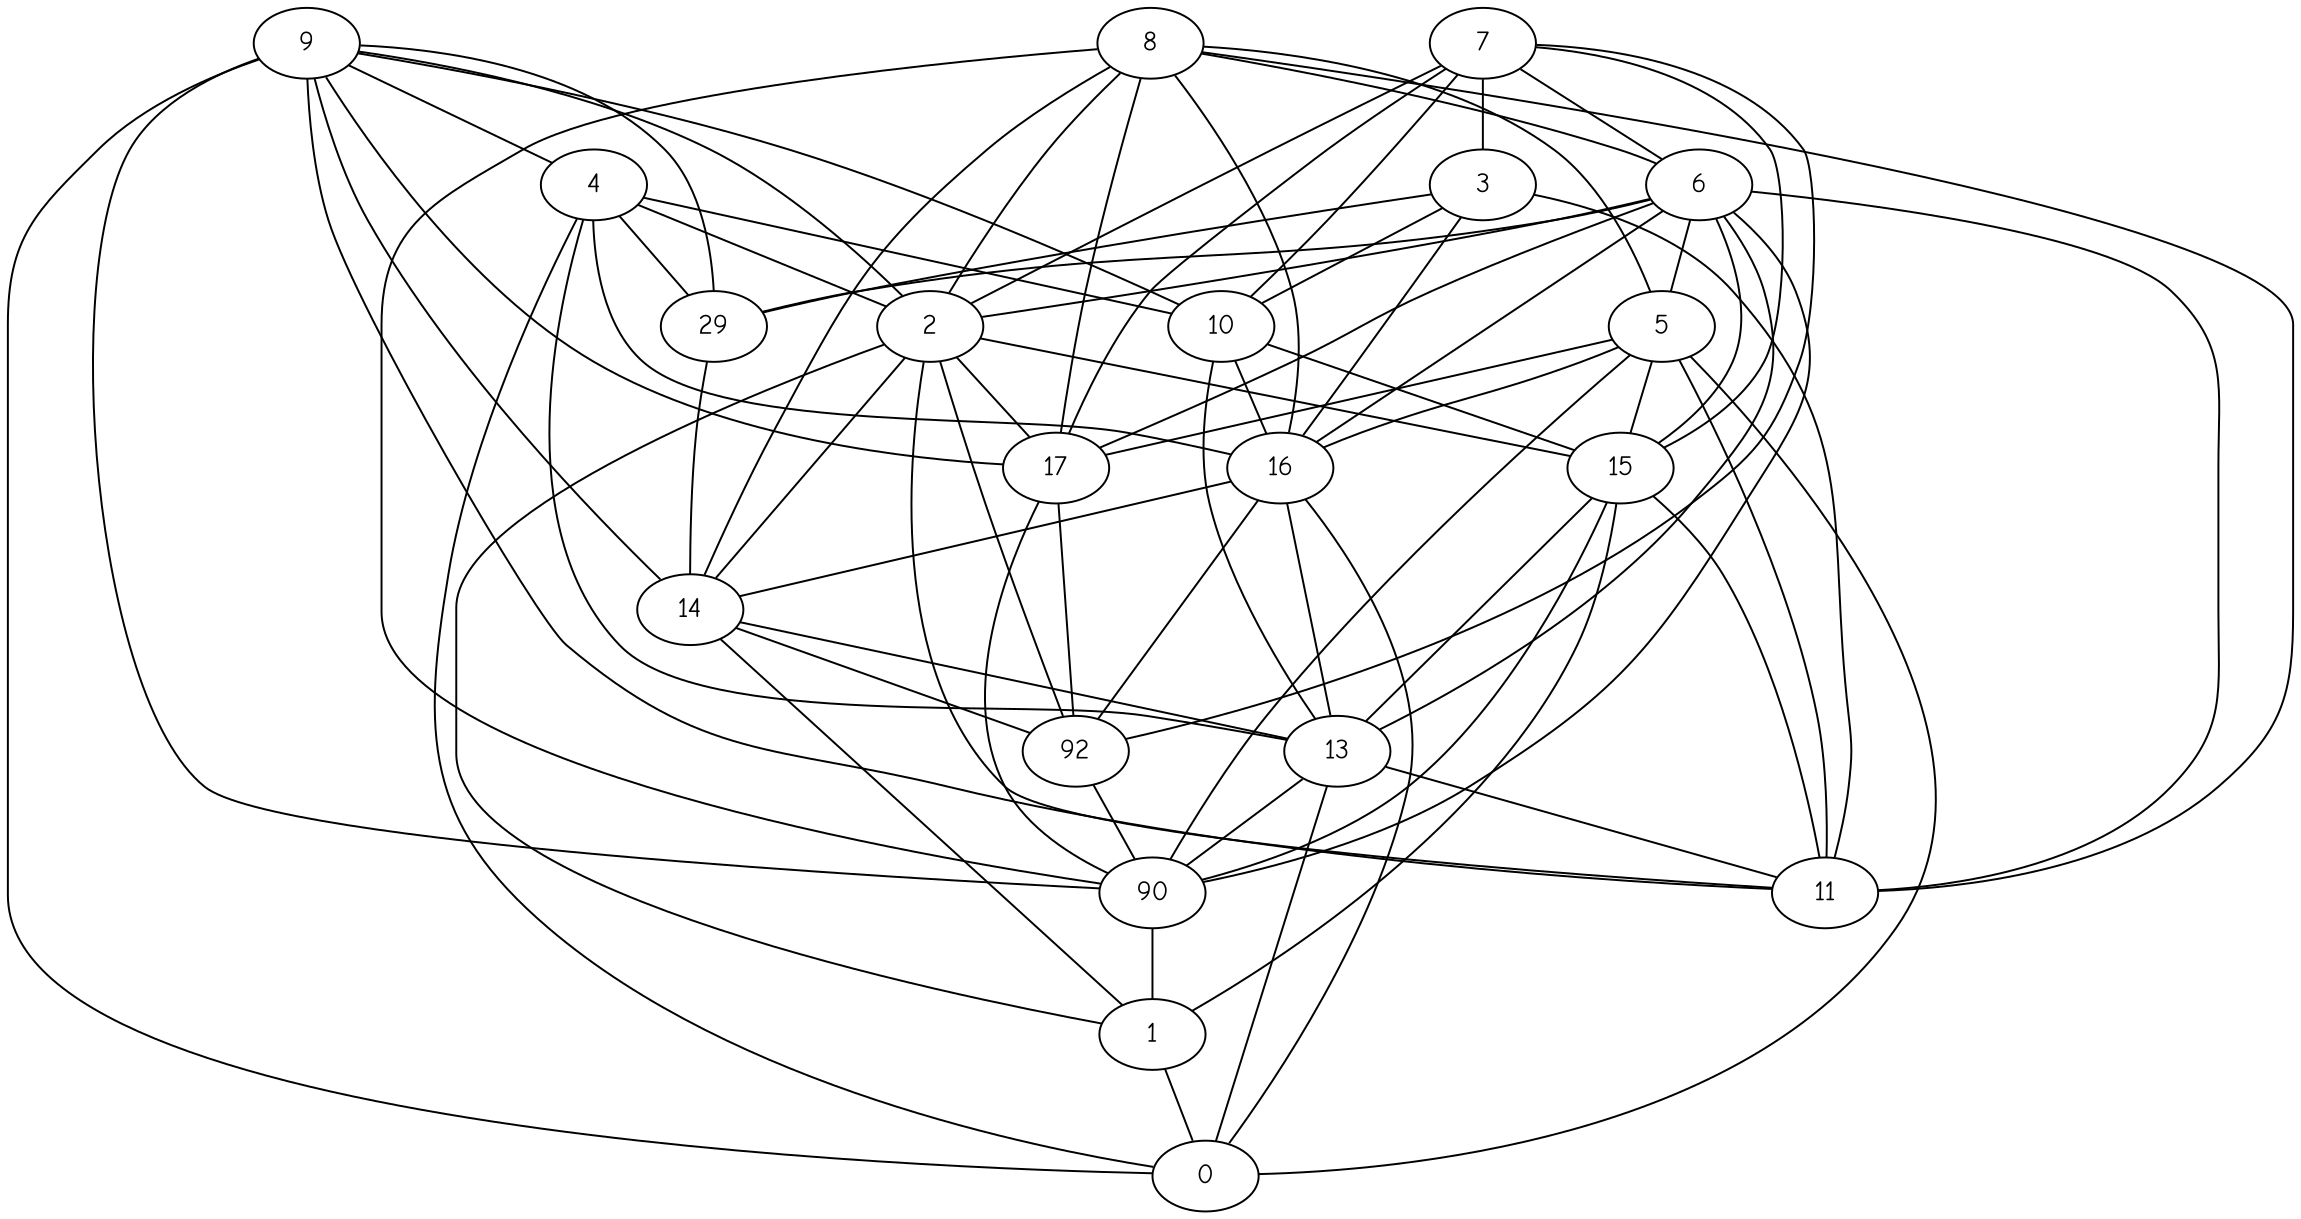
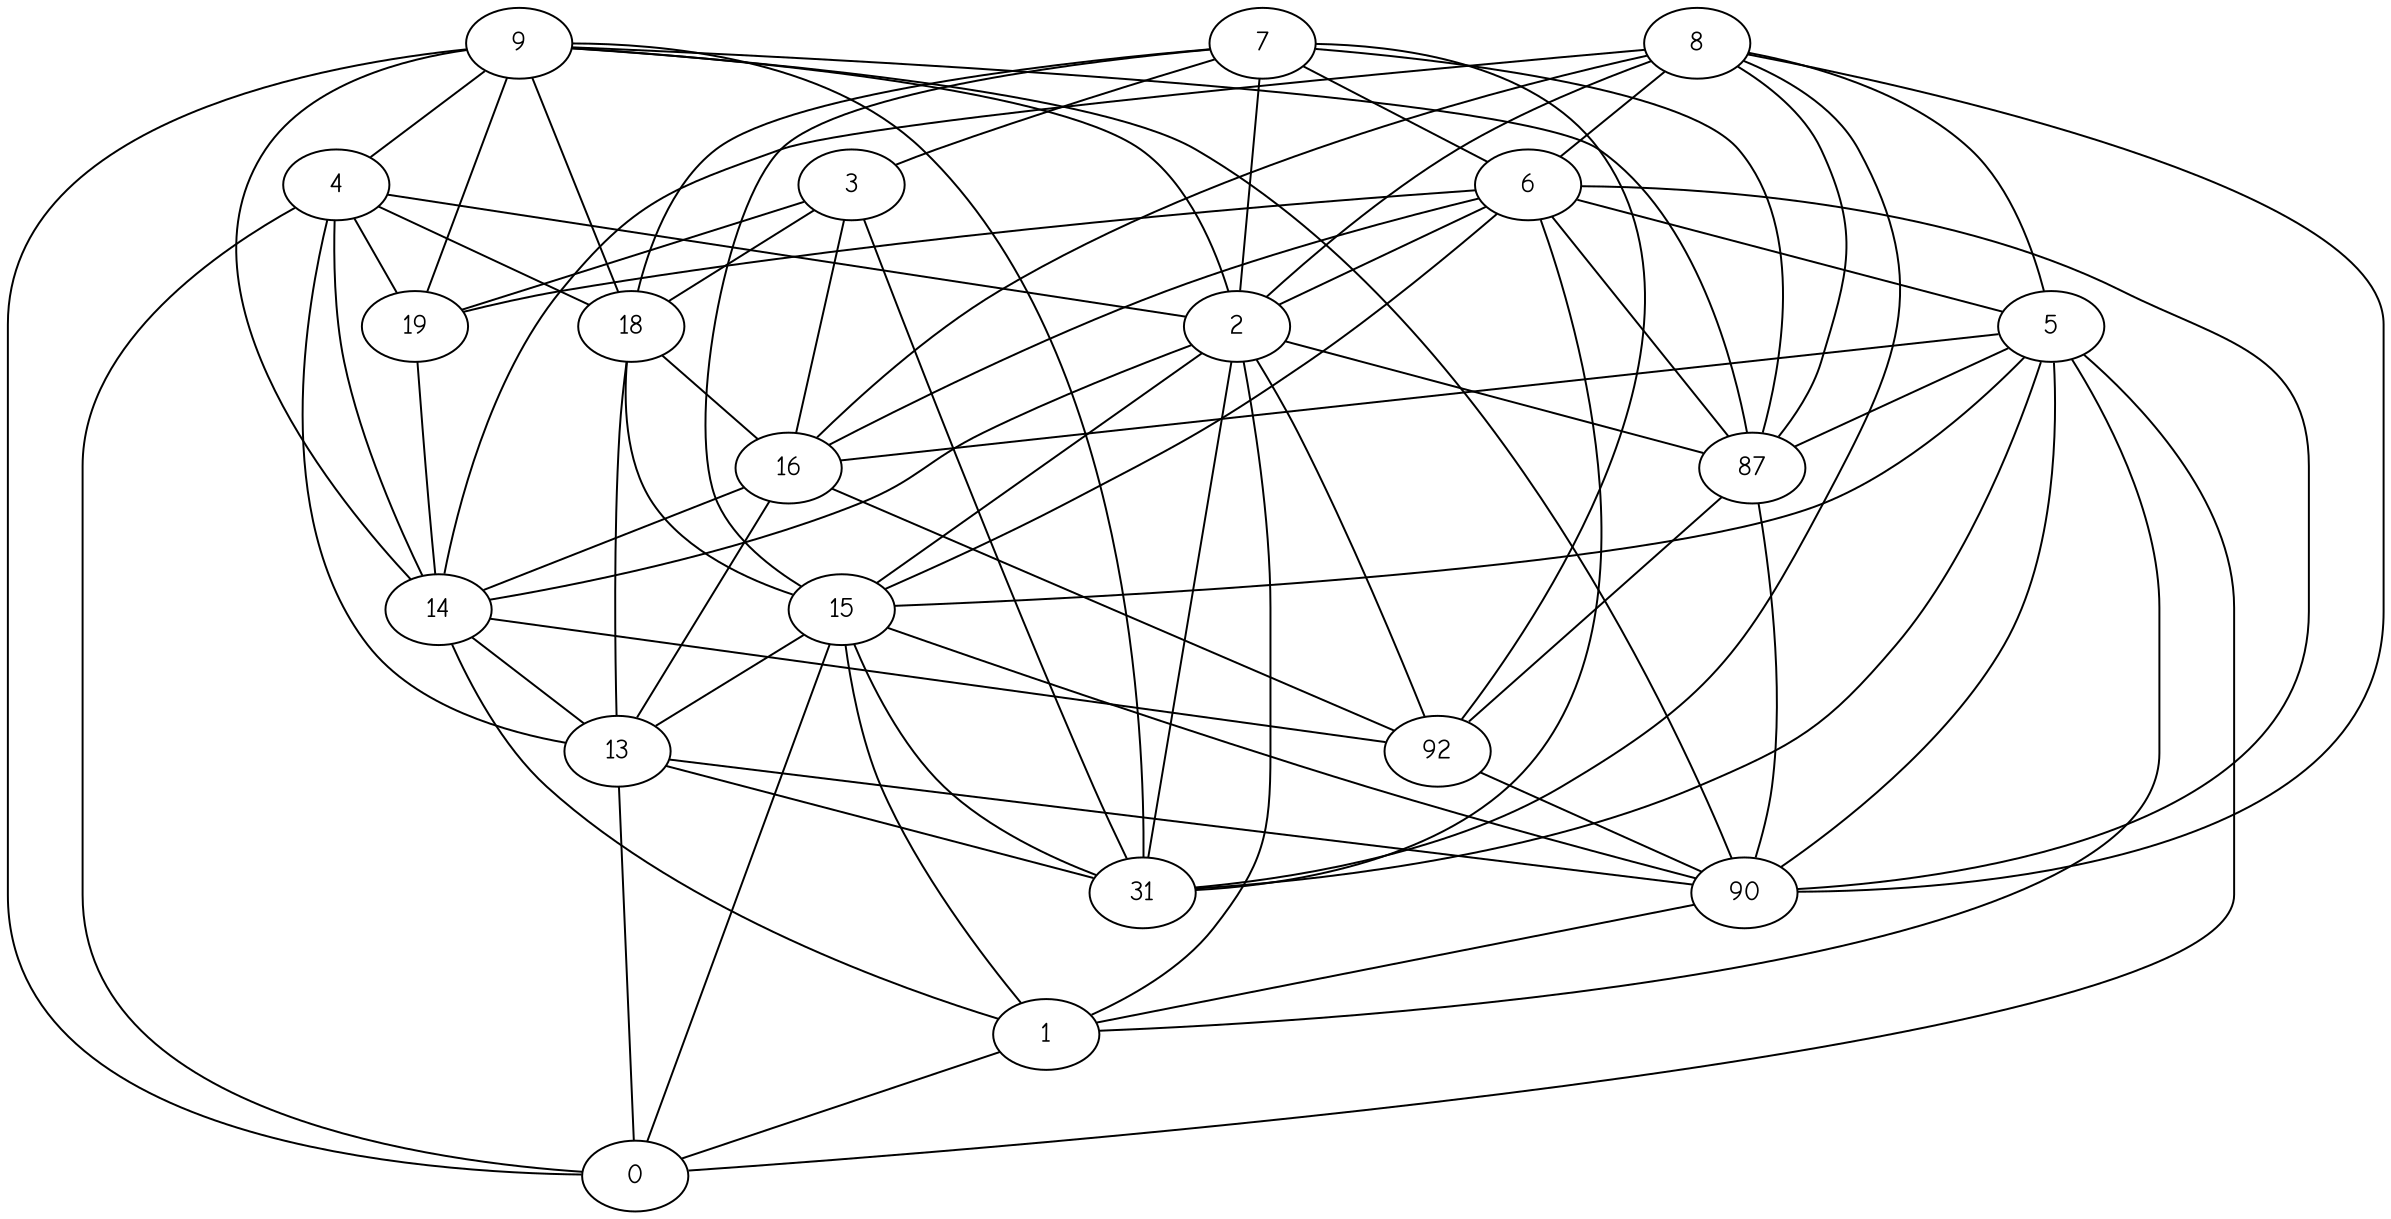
(714, 326) -> (415, 326)
(1221, 326) -> (631, 326)
(838, 414) -> (355, 404)
(1056, 468) -> (1752, 468)
(1644, 552) -> none
(1411, 759) -> (739, 893)
(1825, 893) -> (1143, 893)
none -> (1868, 939)
